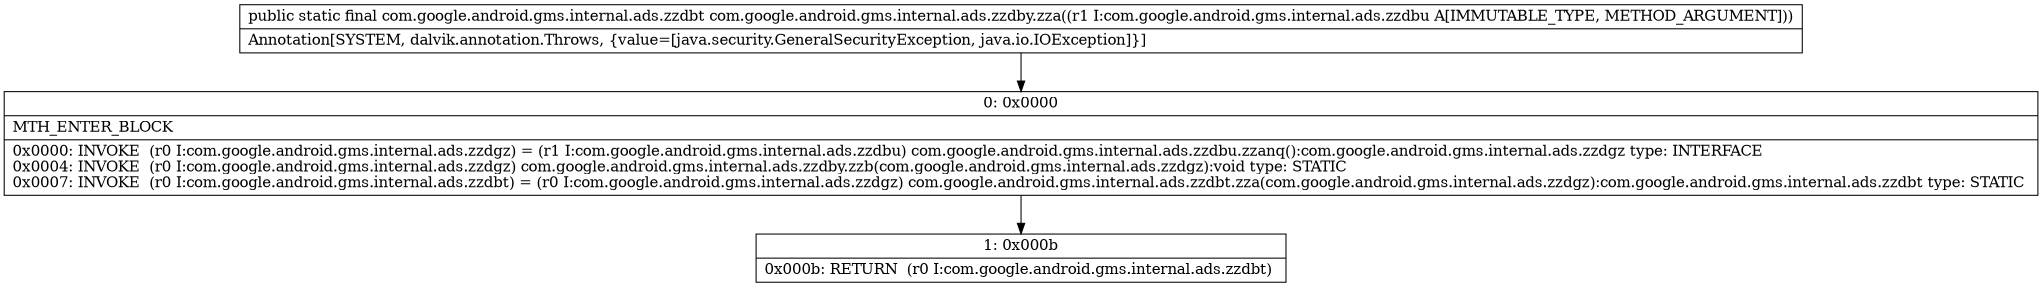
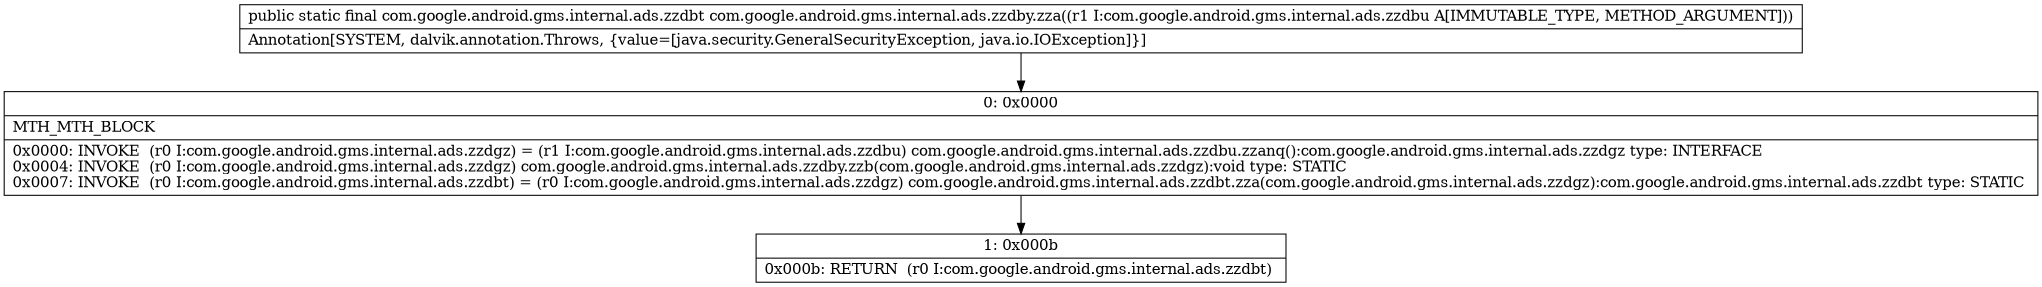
(93, 127) -> (84, 127)
